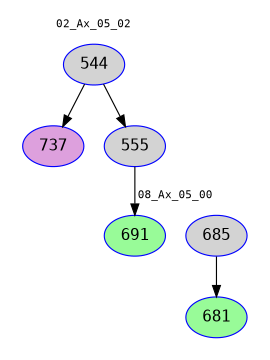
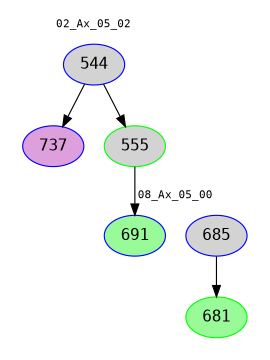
(135, 146) -> (135, 146)
(216, 317) -> (216, 317)
